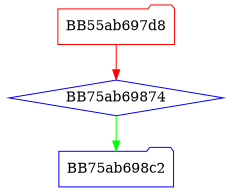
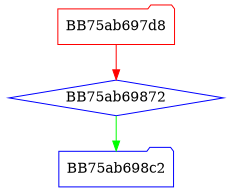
(116, 27) -> (116, 27)
(116, 98) -> (116, 98)
